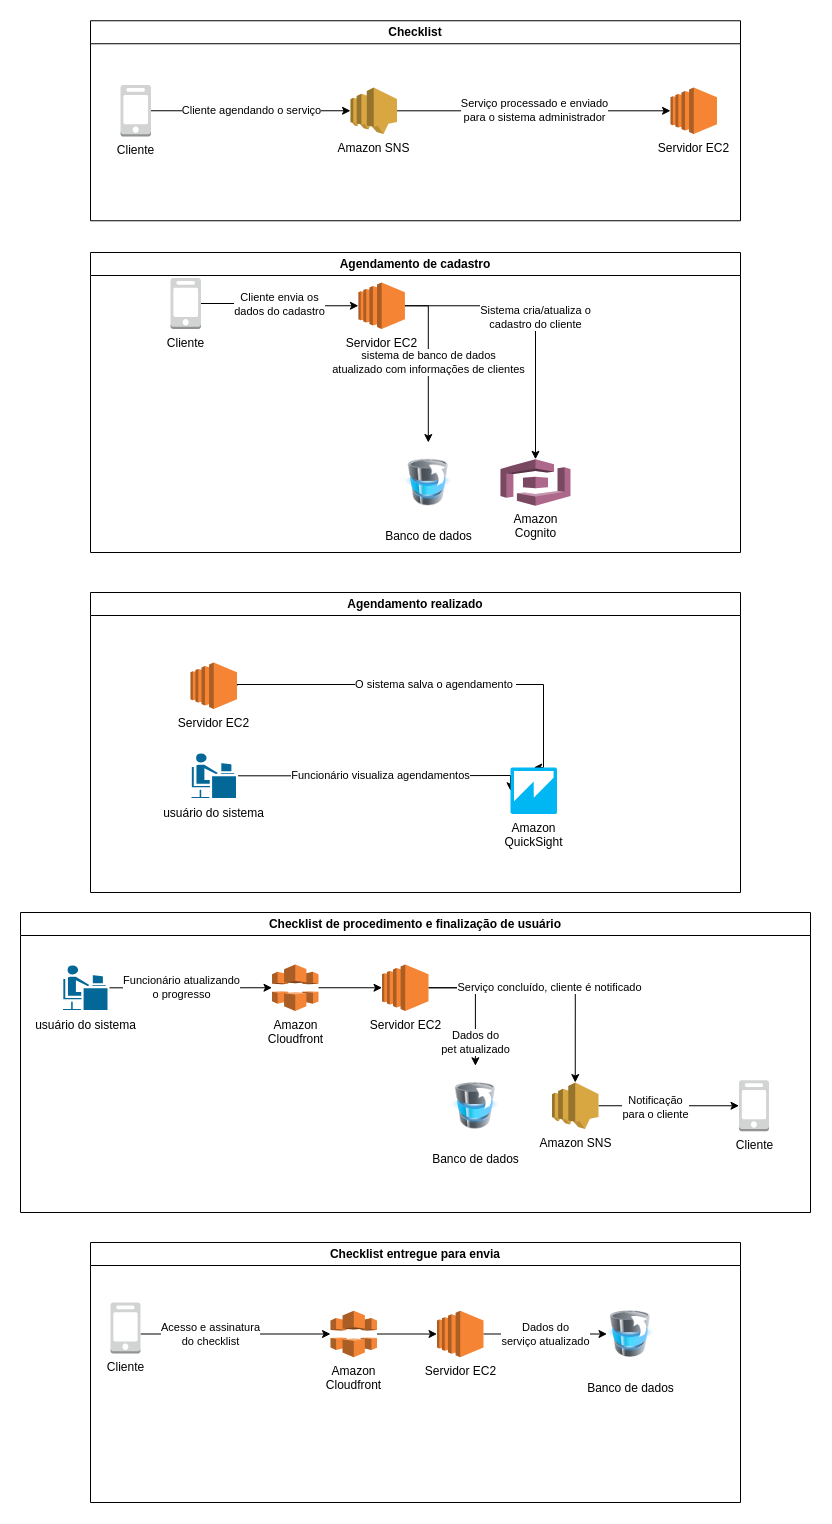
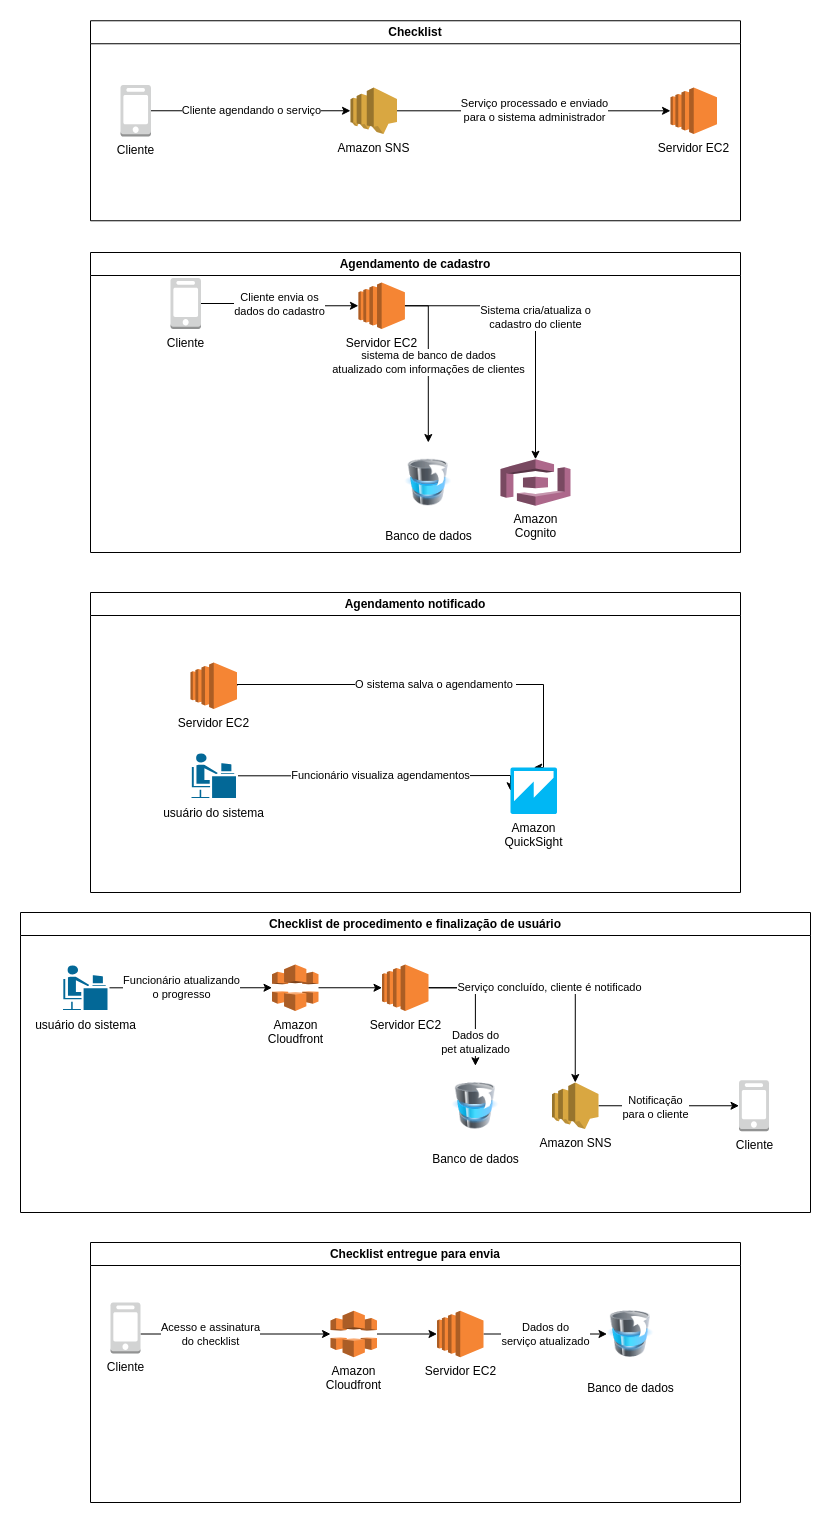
(416, 605) -> (416, 605)
